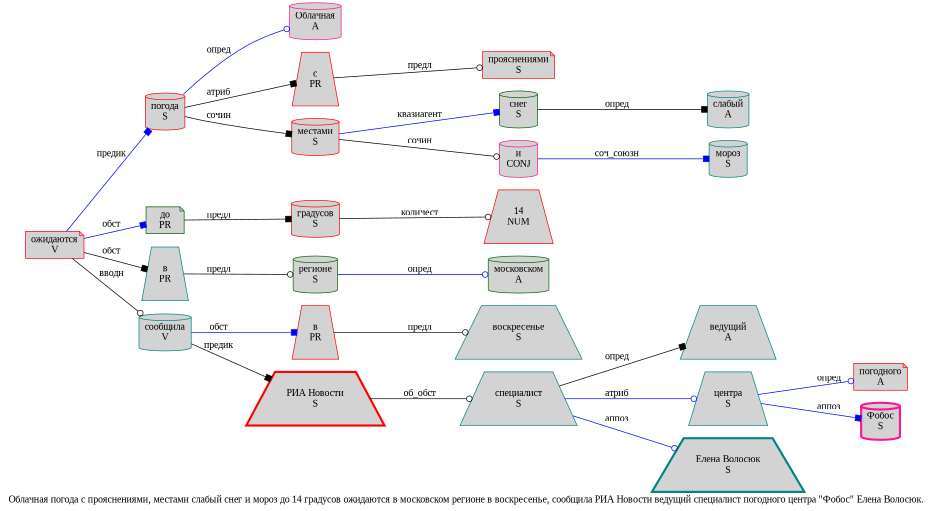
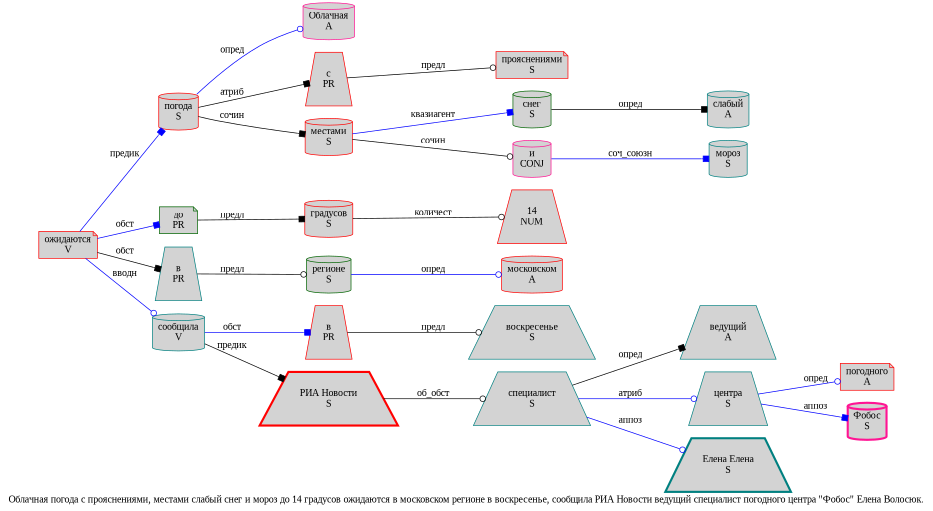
(519, 275) -> (532, 275)
(105, 285) -> (118, 285)
(728, 465) -> (728, 465)
